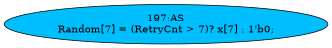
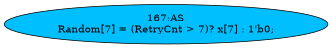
(166, 24) -> (166, 24)
